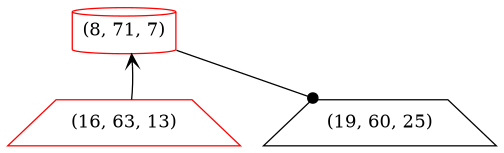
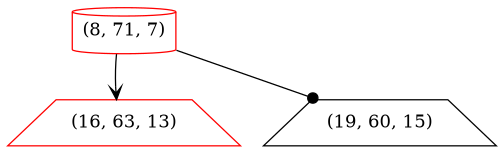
(133, 83) -> (116, 70)
(380, 123) -> (380, 123)
